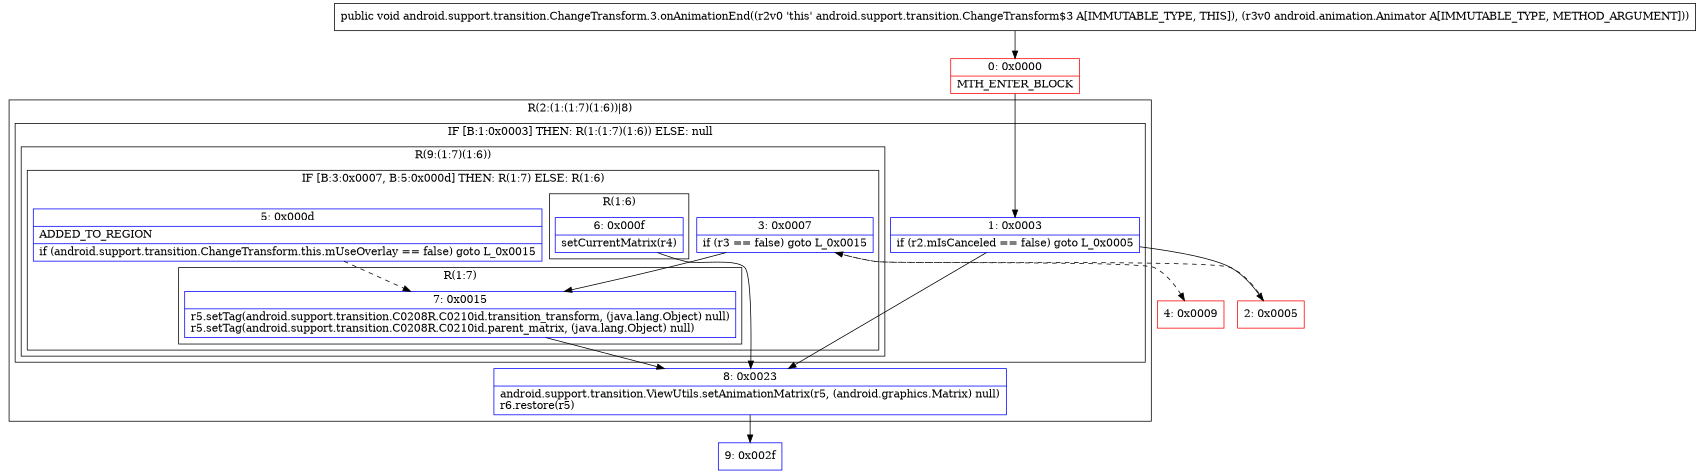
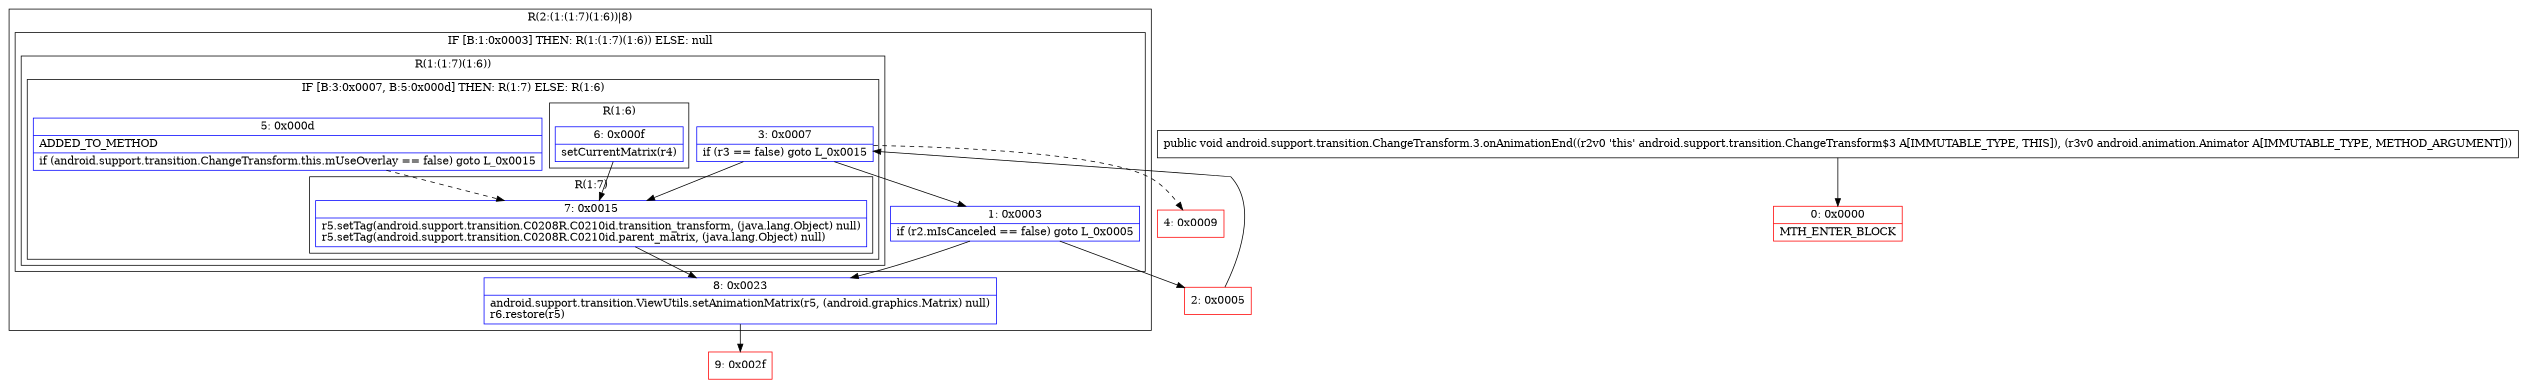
(1015, 152) -> (896, 183)
(453, 156) -> (453, 65)
(96, 235) -> (99, 144)
(1158, 263) -> (1091, 167)
(747, 274) -> (606, 181)
(750, 456) -> (740, 366)
